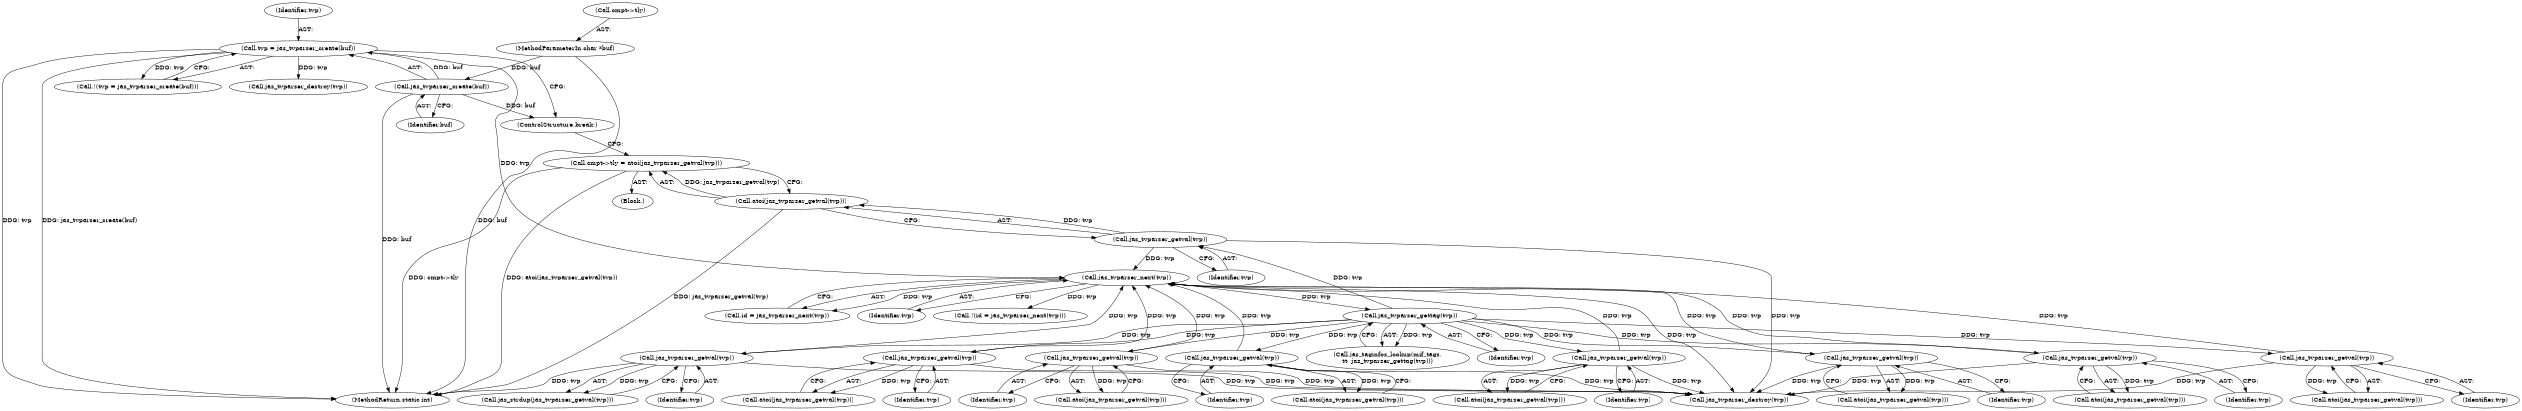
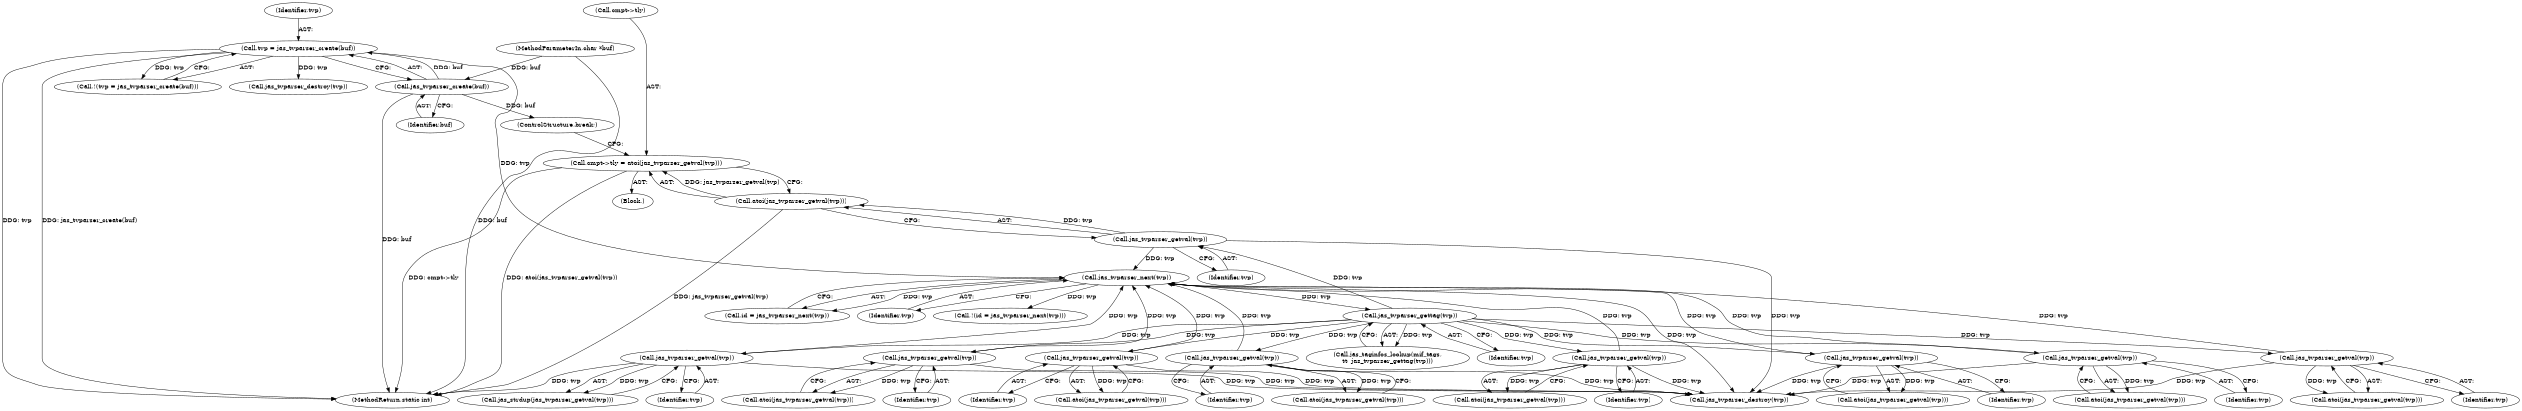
(595, 28) -> (646, 82)
(480, 56) -> (365, 68)
